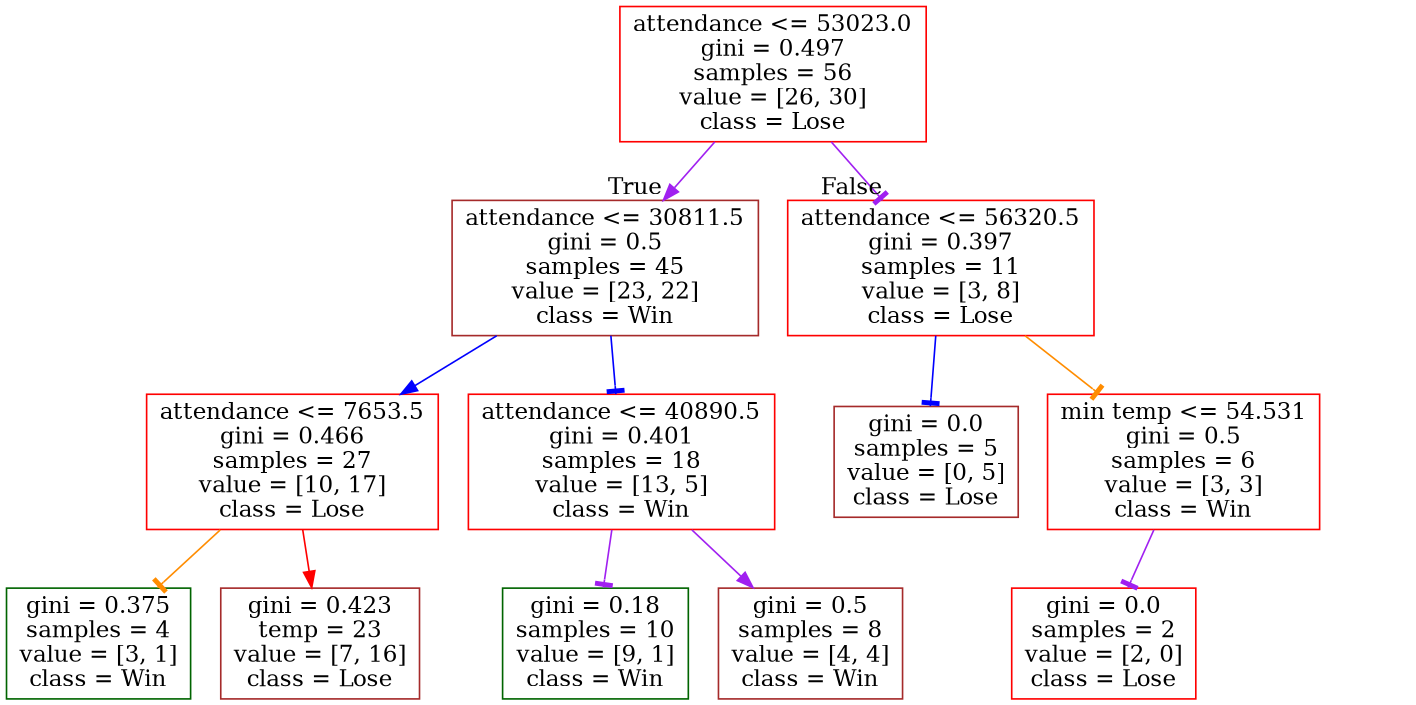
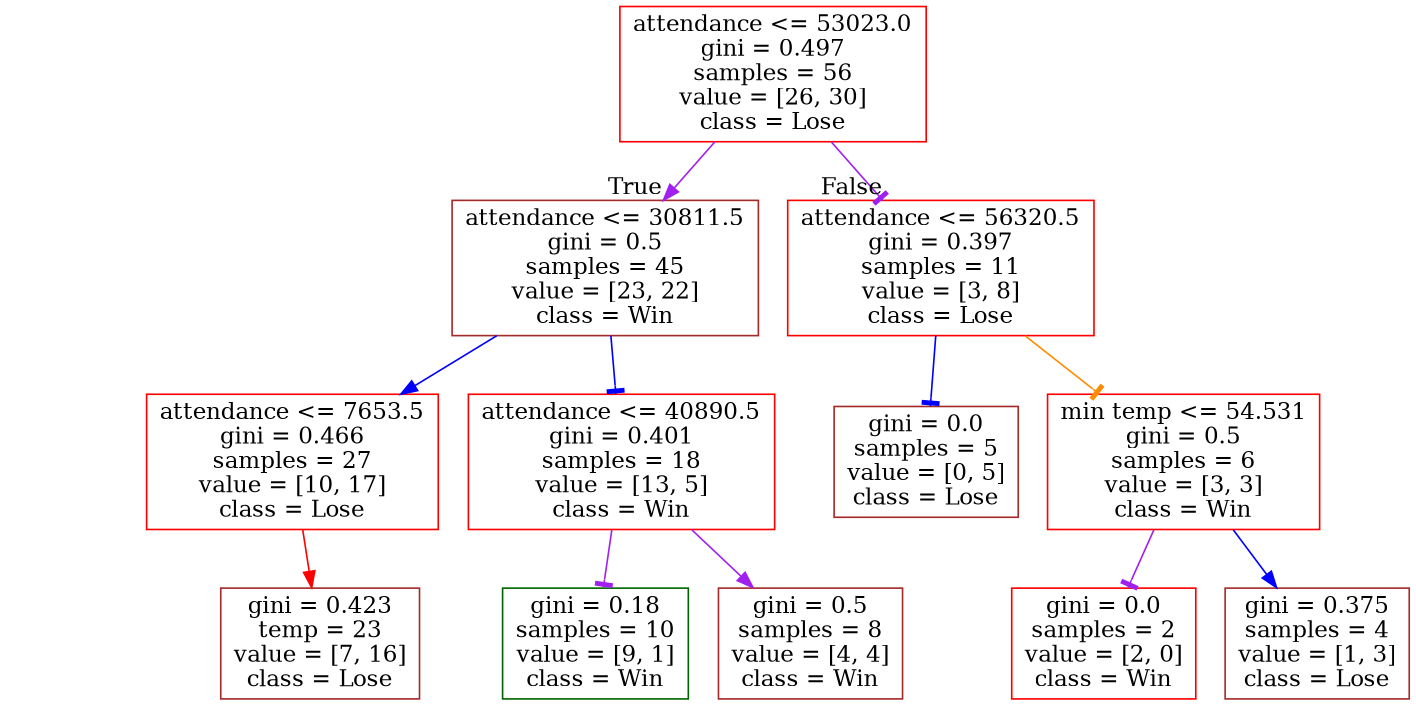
(99, 644) -> none
(1104, 644) -> (1104, 644)
none -> (1317, 644)
